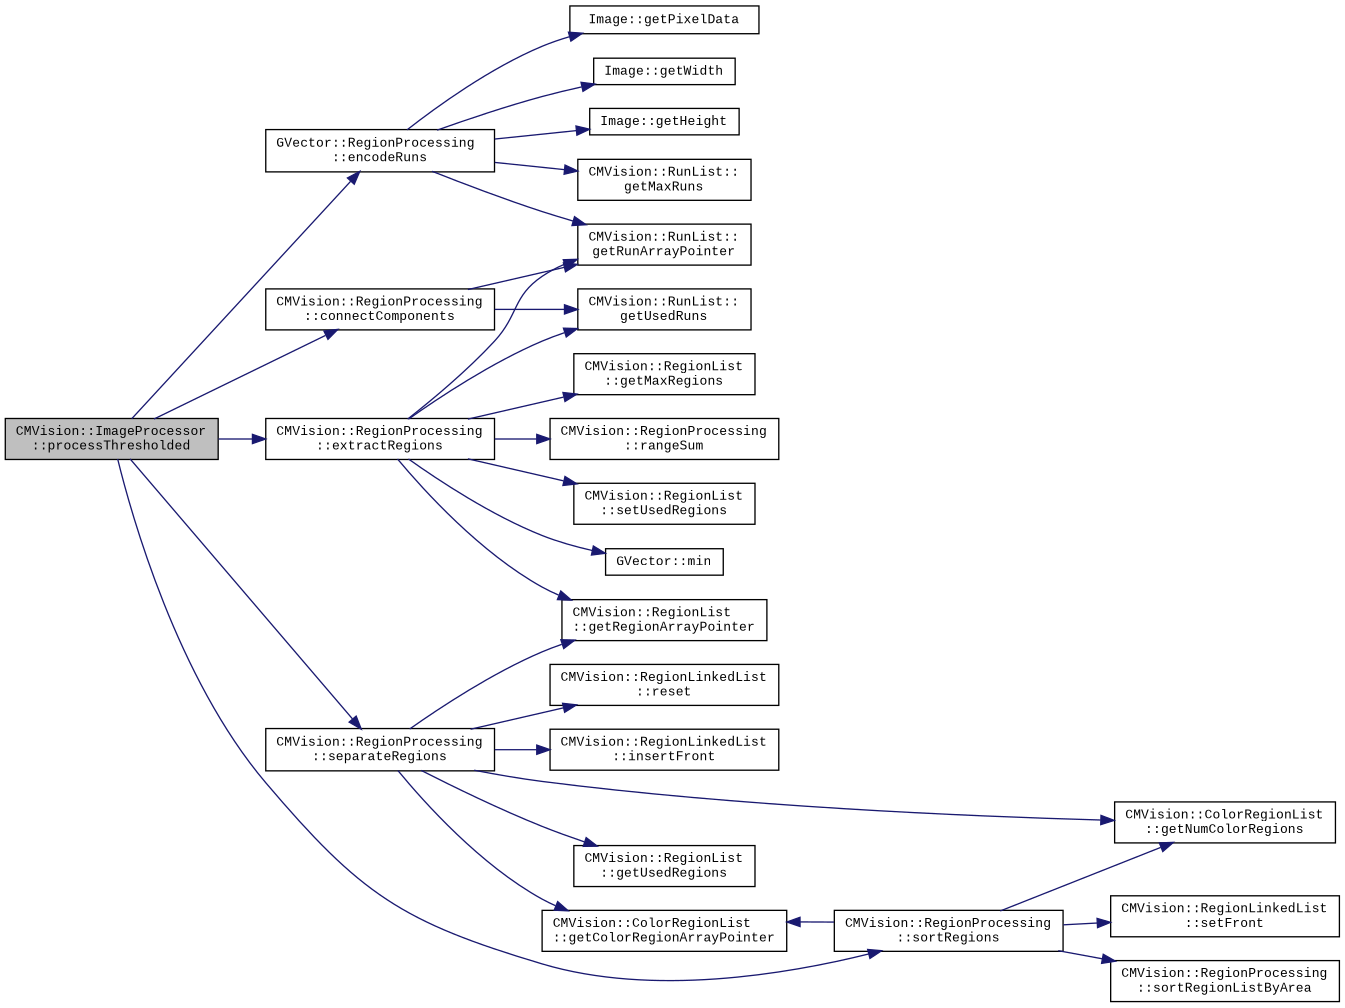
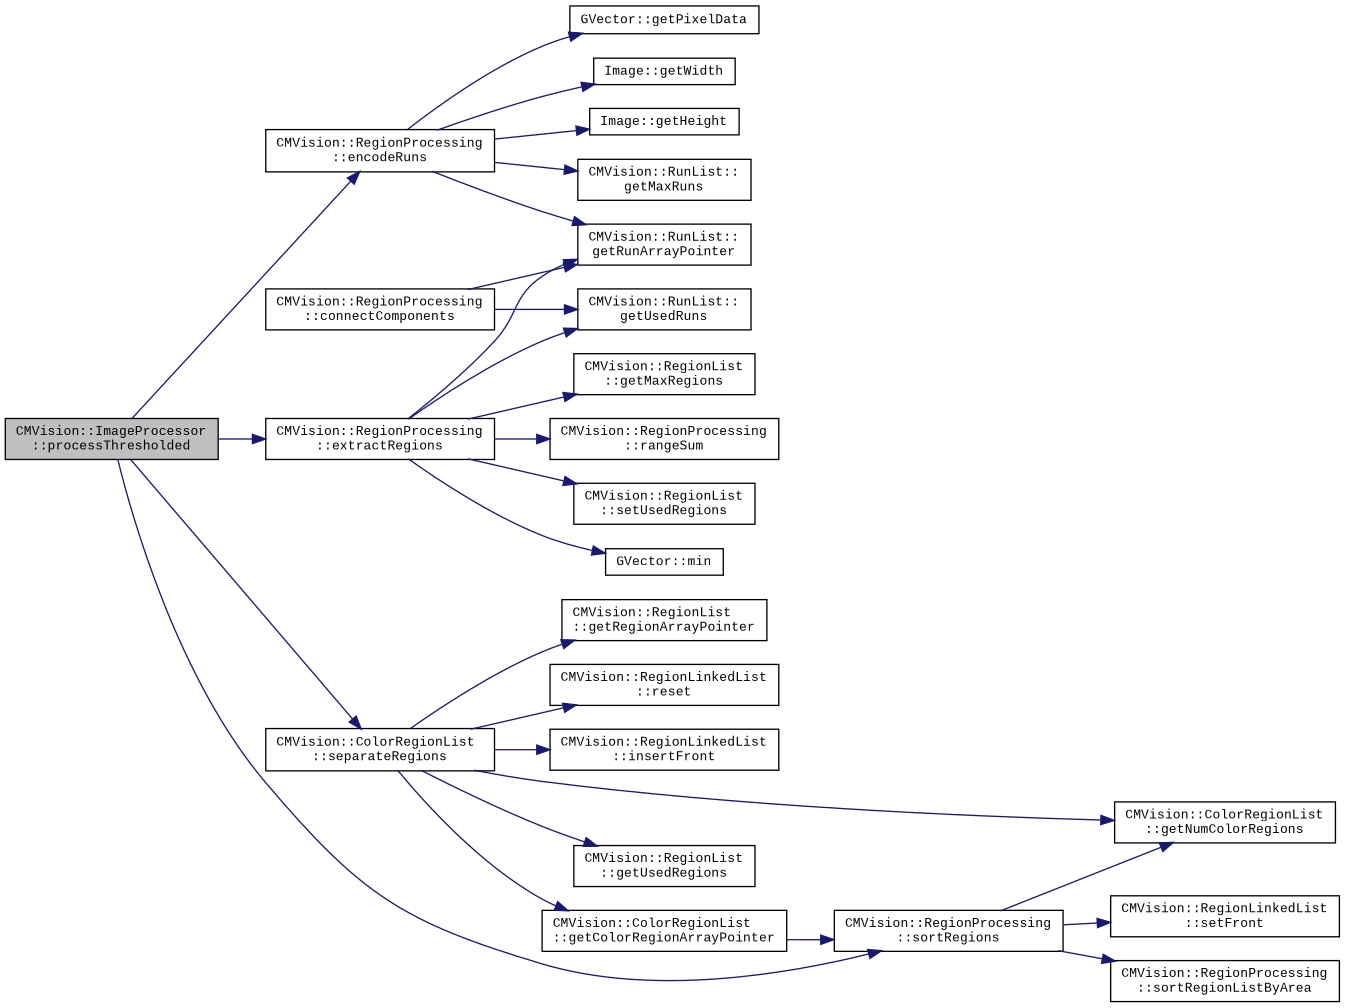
(664, 20) -> (664, 20)
(380, 151) -> (380, 151)
(240, 377) -> none
(471, 535) -> none
(380, 750) -> (380, 750)
(817, 922) -> (804, 940)
